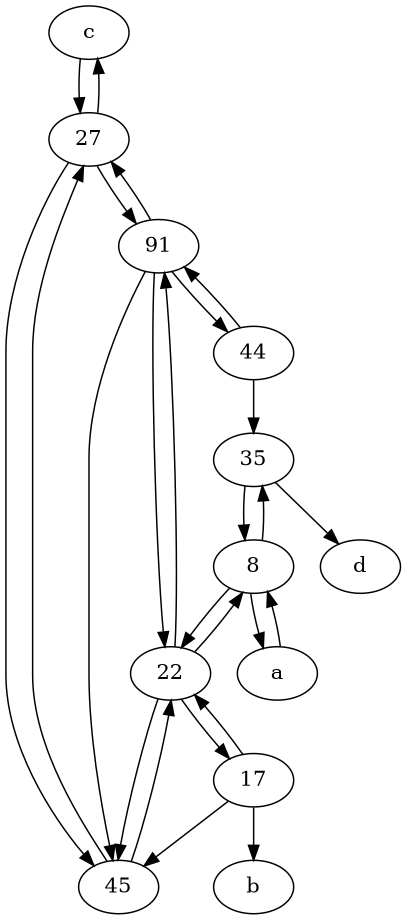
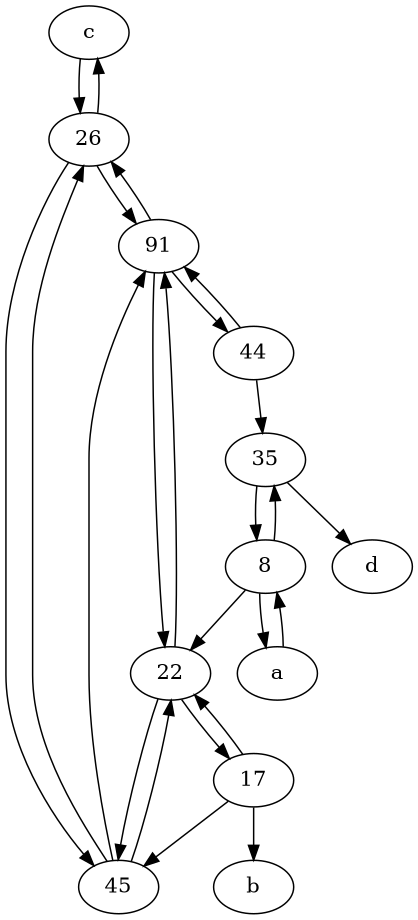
(89, 139) -> (89, 139)
(89, 554) -> (89, 569)
(215, 629) -> none
